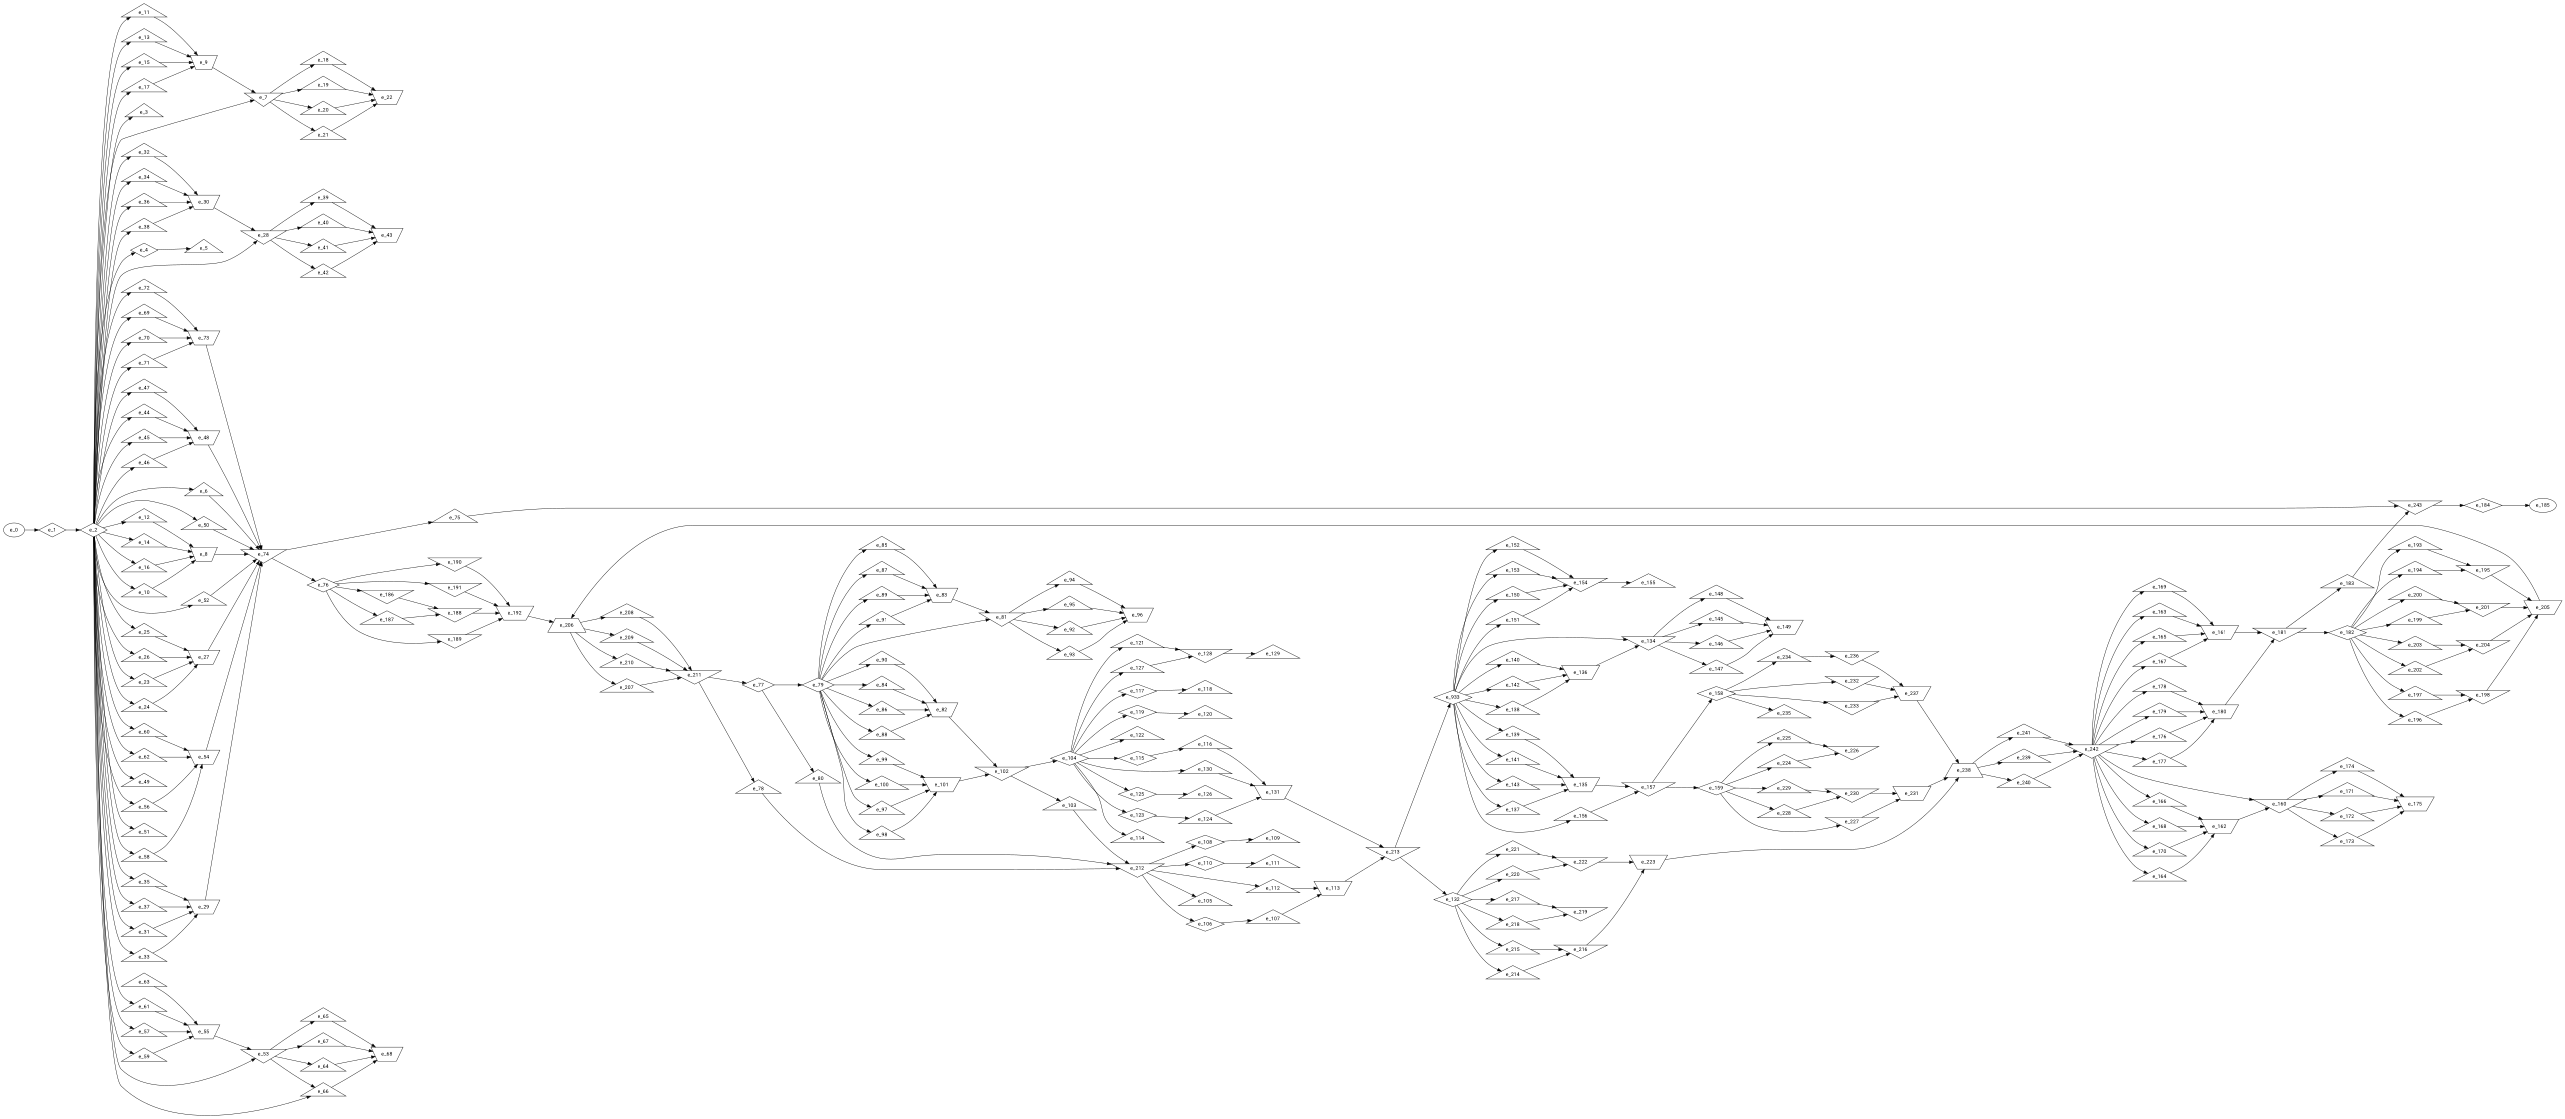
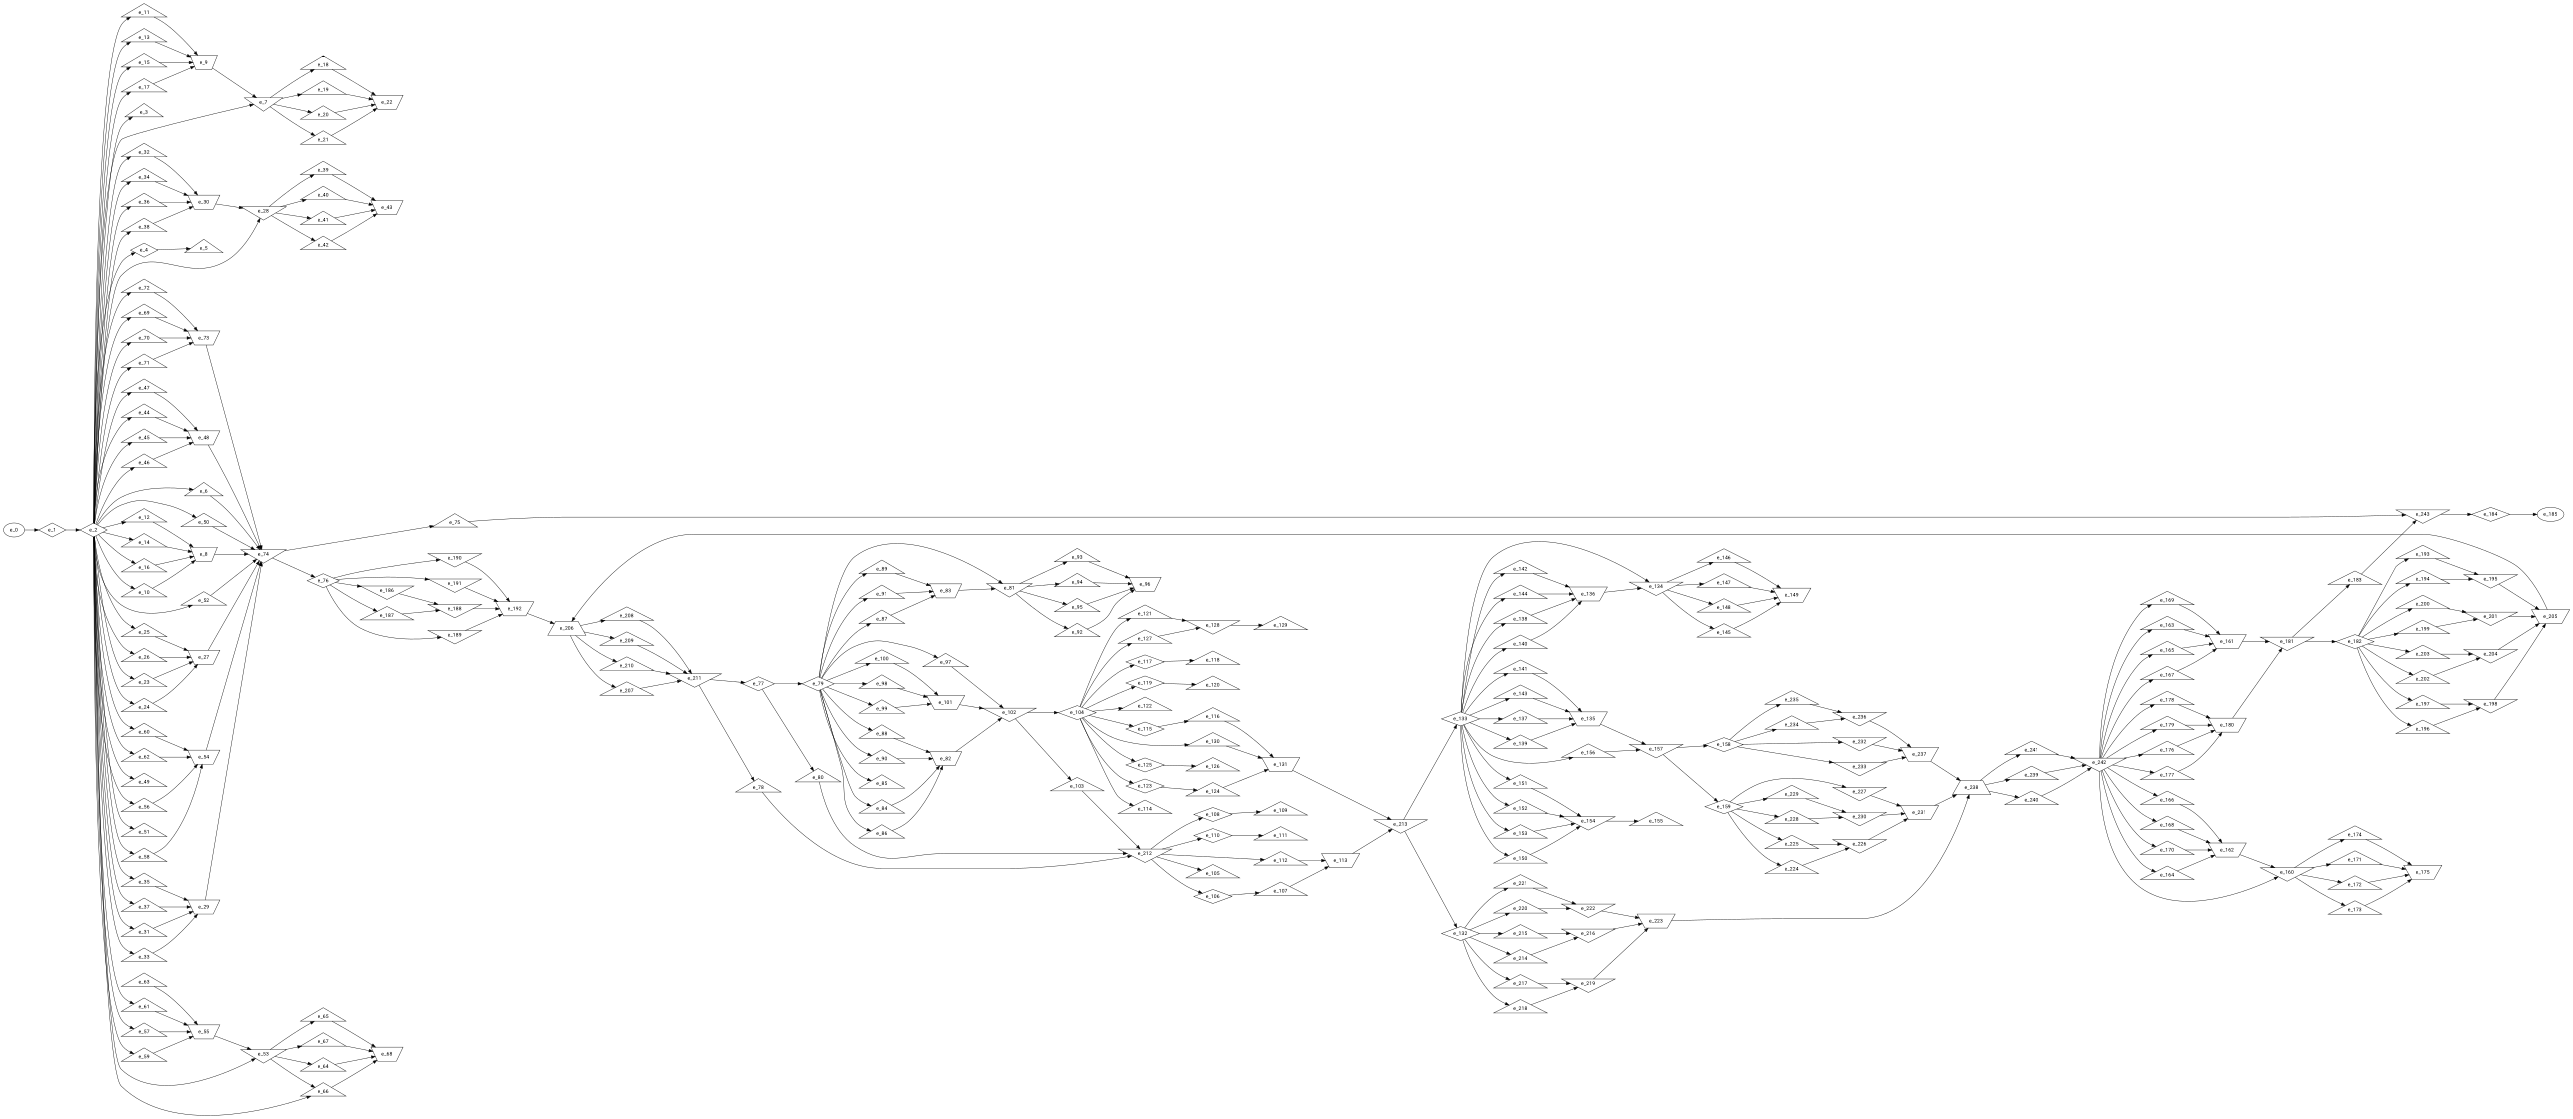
(917, 565) -> none
none -> (1520, 594)
(1453, 697) -> (1461, 719)
none -> (1824, 708)
(908, 799) -> (976, 686)
none -> (1886, 830)
none -> (1619, 955)
